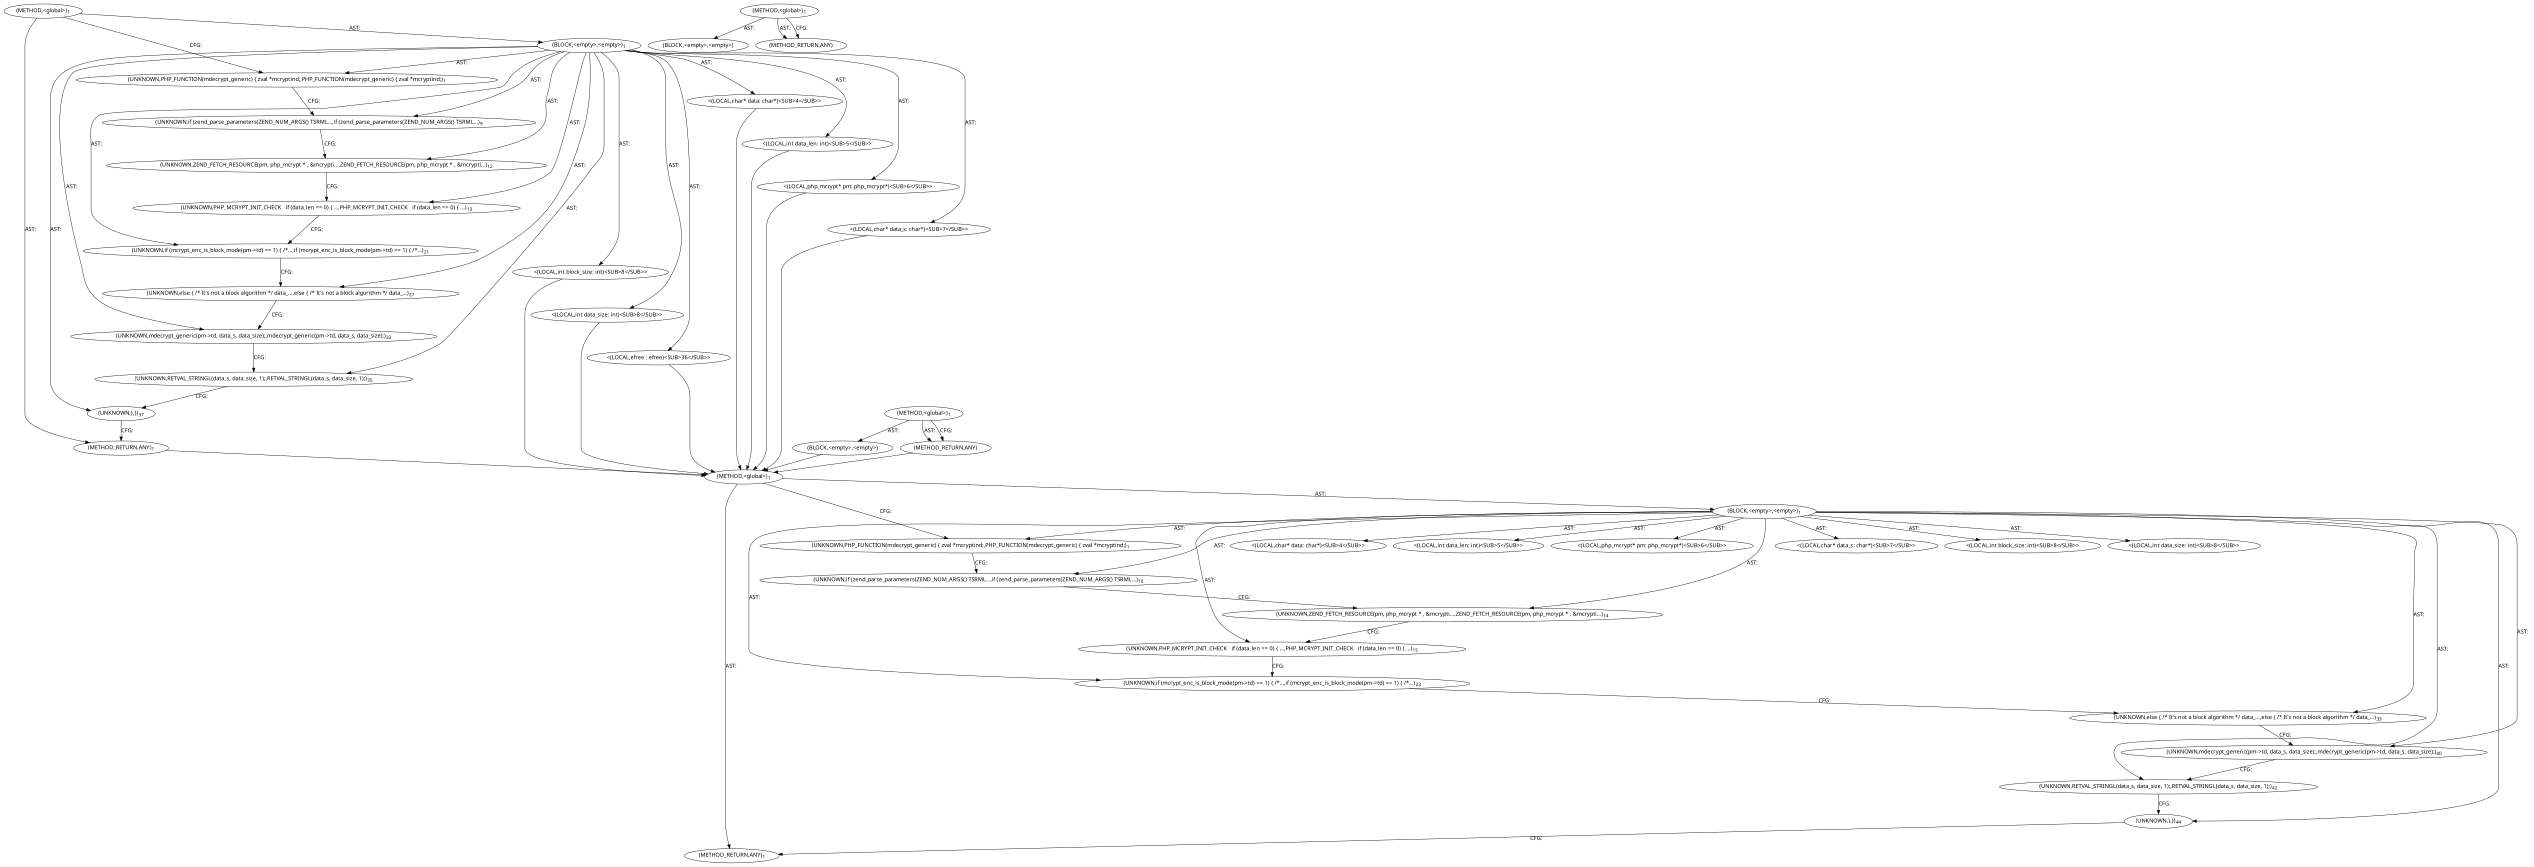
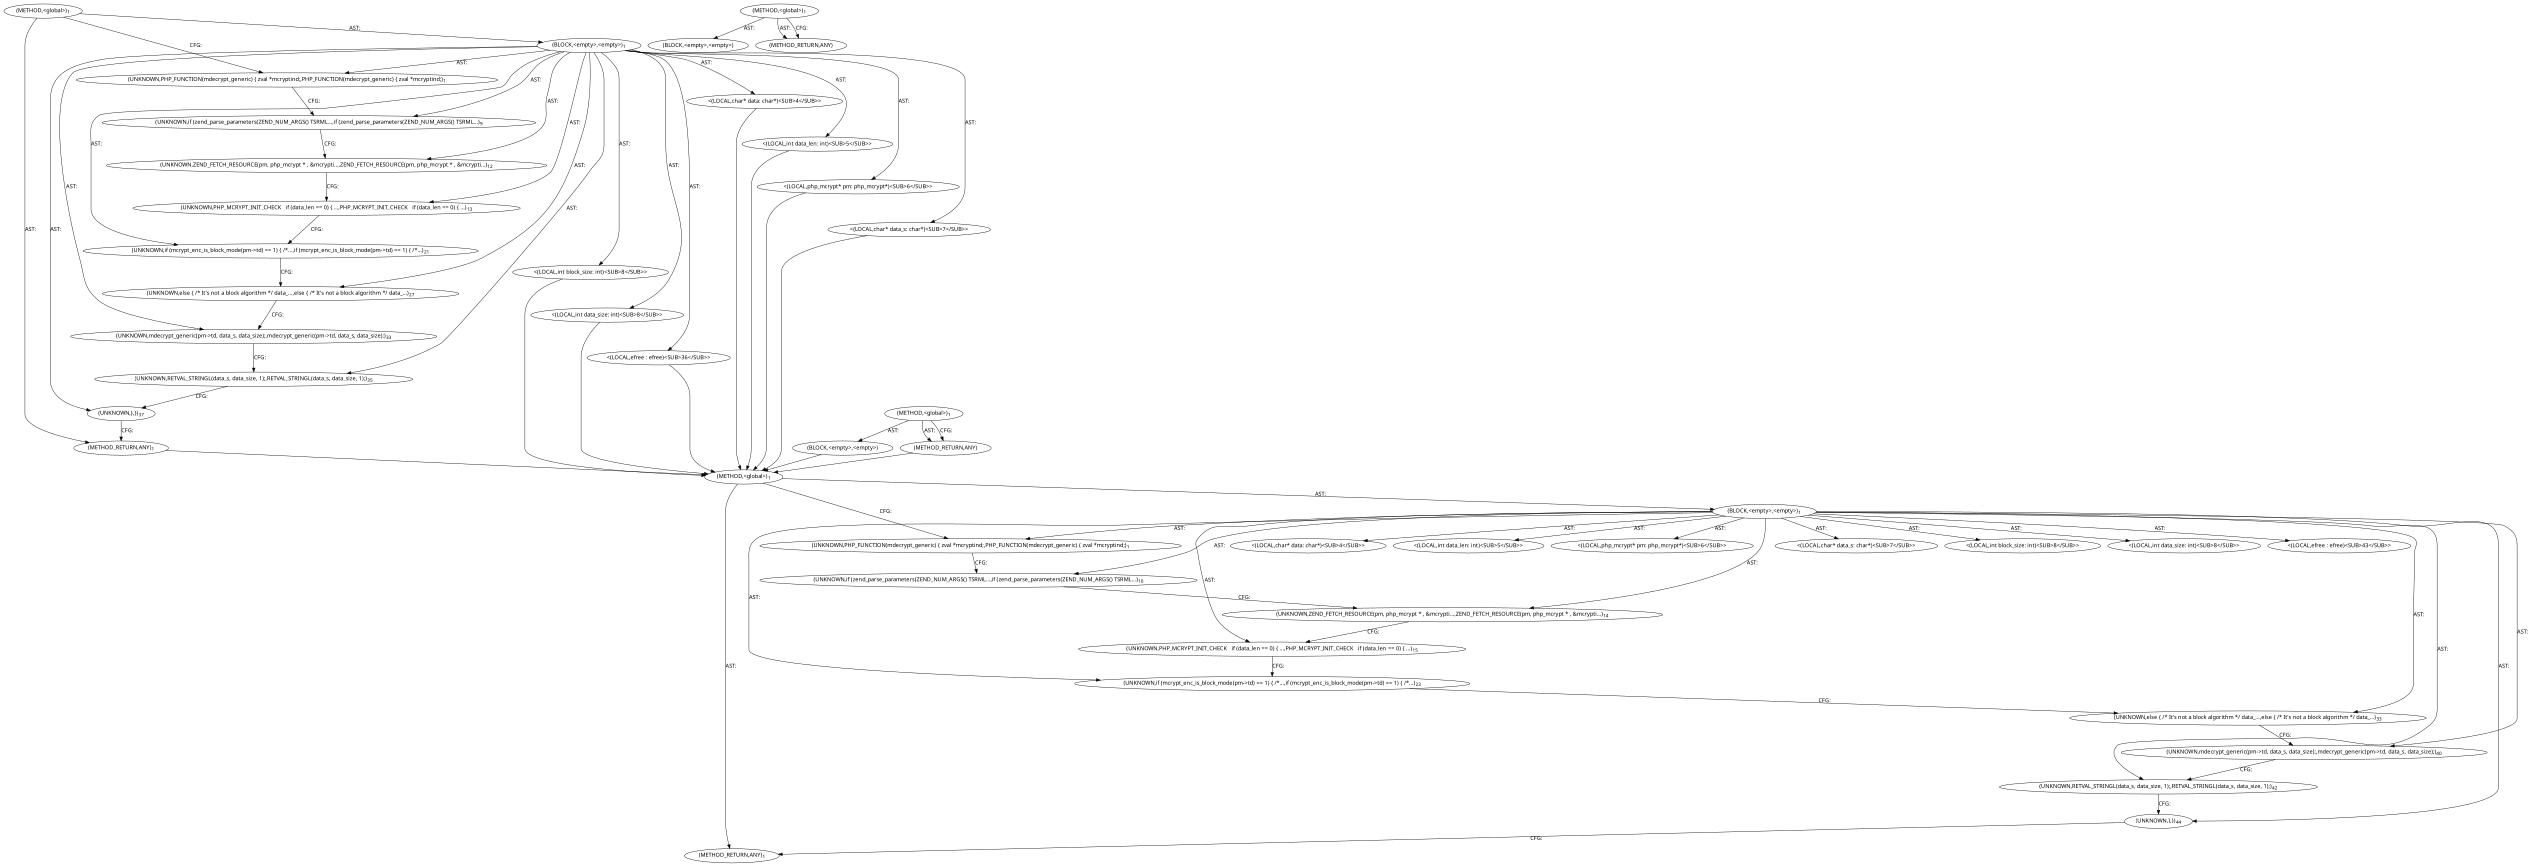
none -> (2339, 546)
